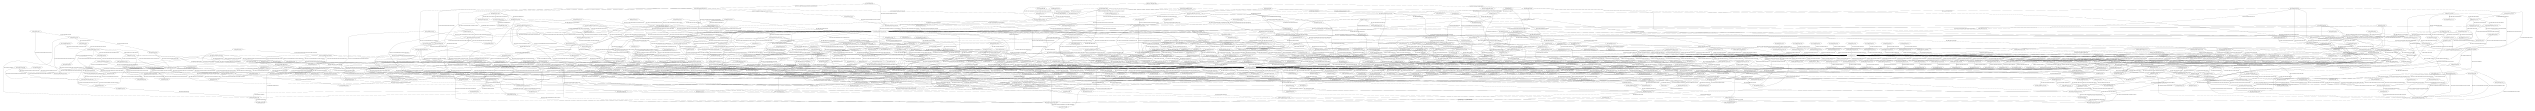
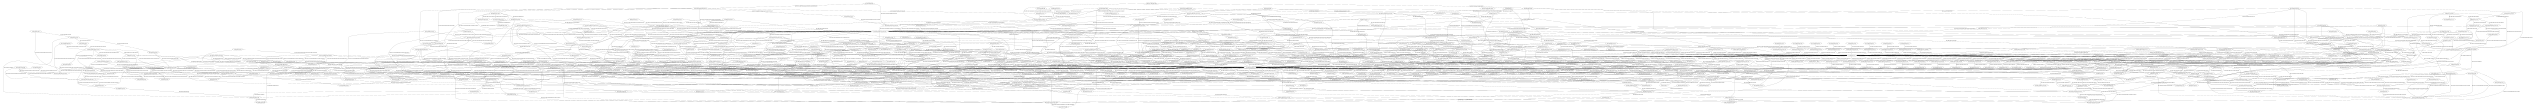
(1685, 36) -> none
(2220, 55) -> none
(926, 63) -> (1056, 56)
none -> (1130, 77)
